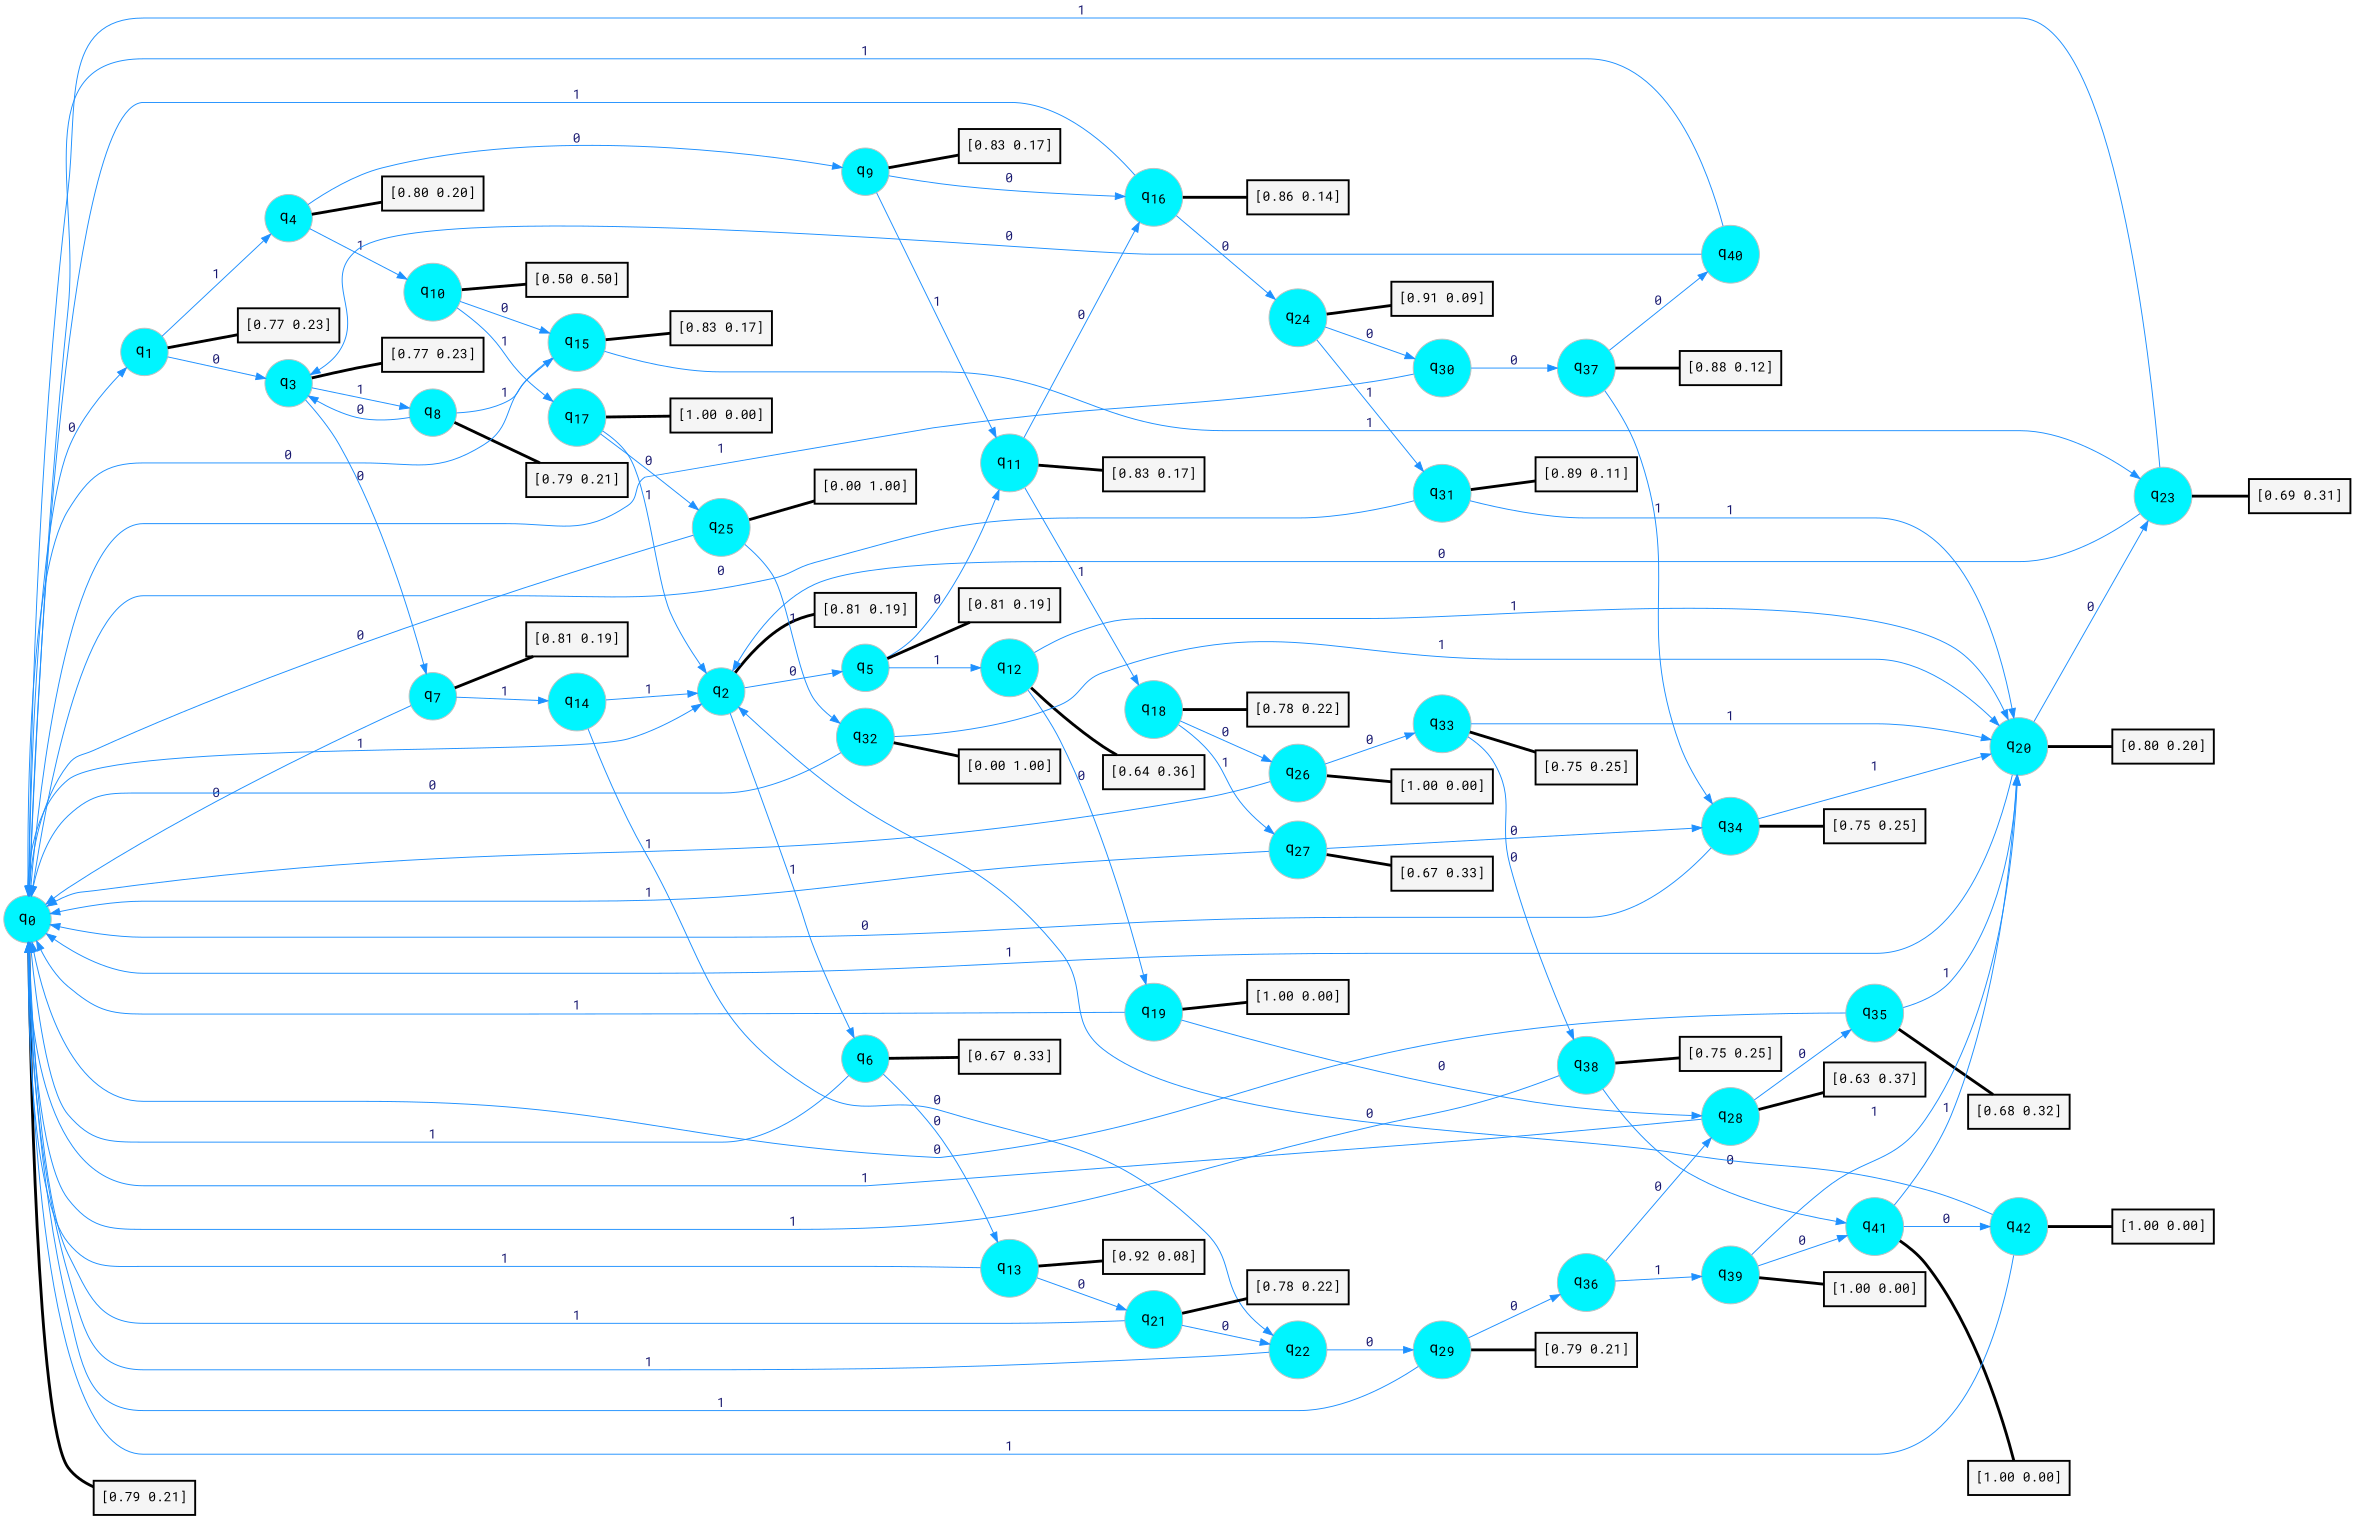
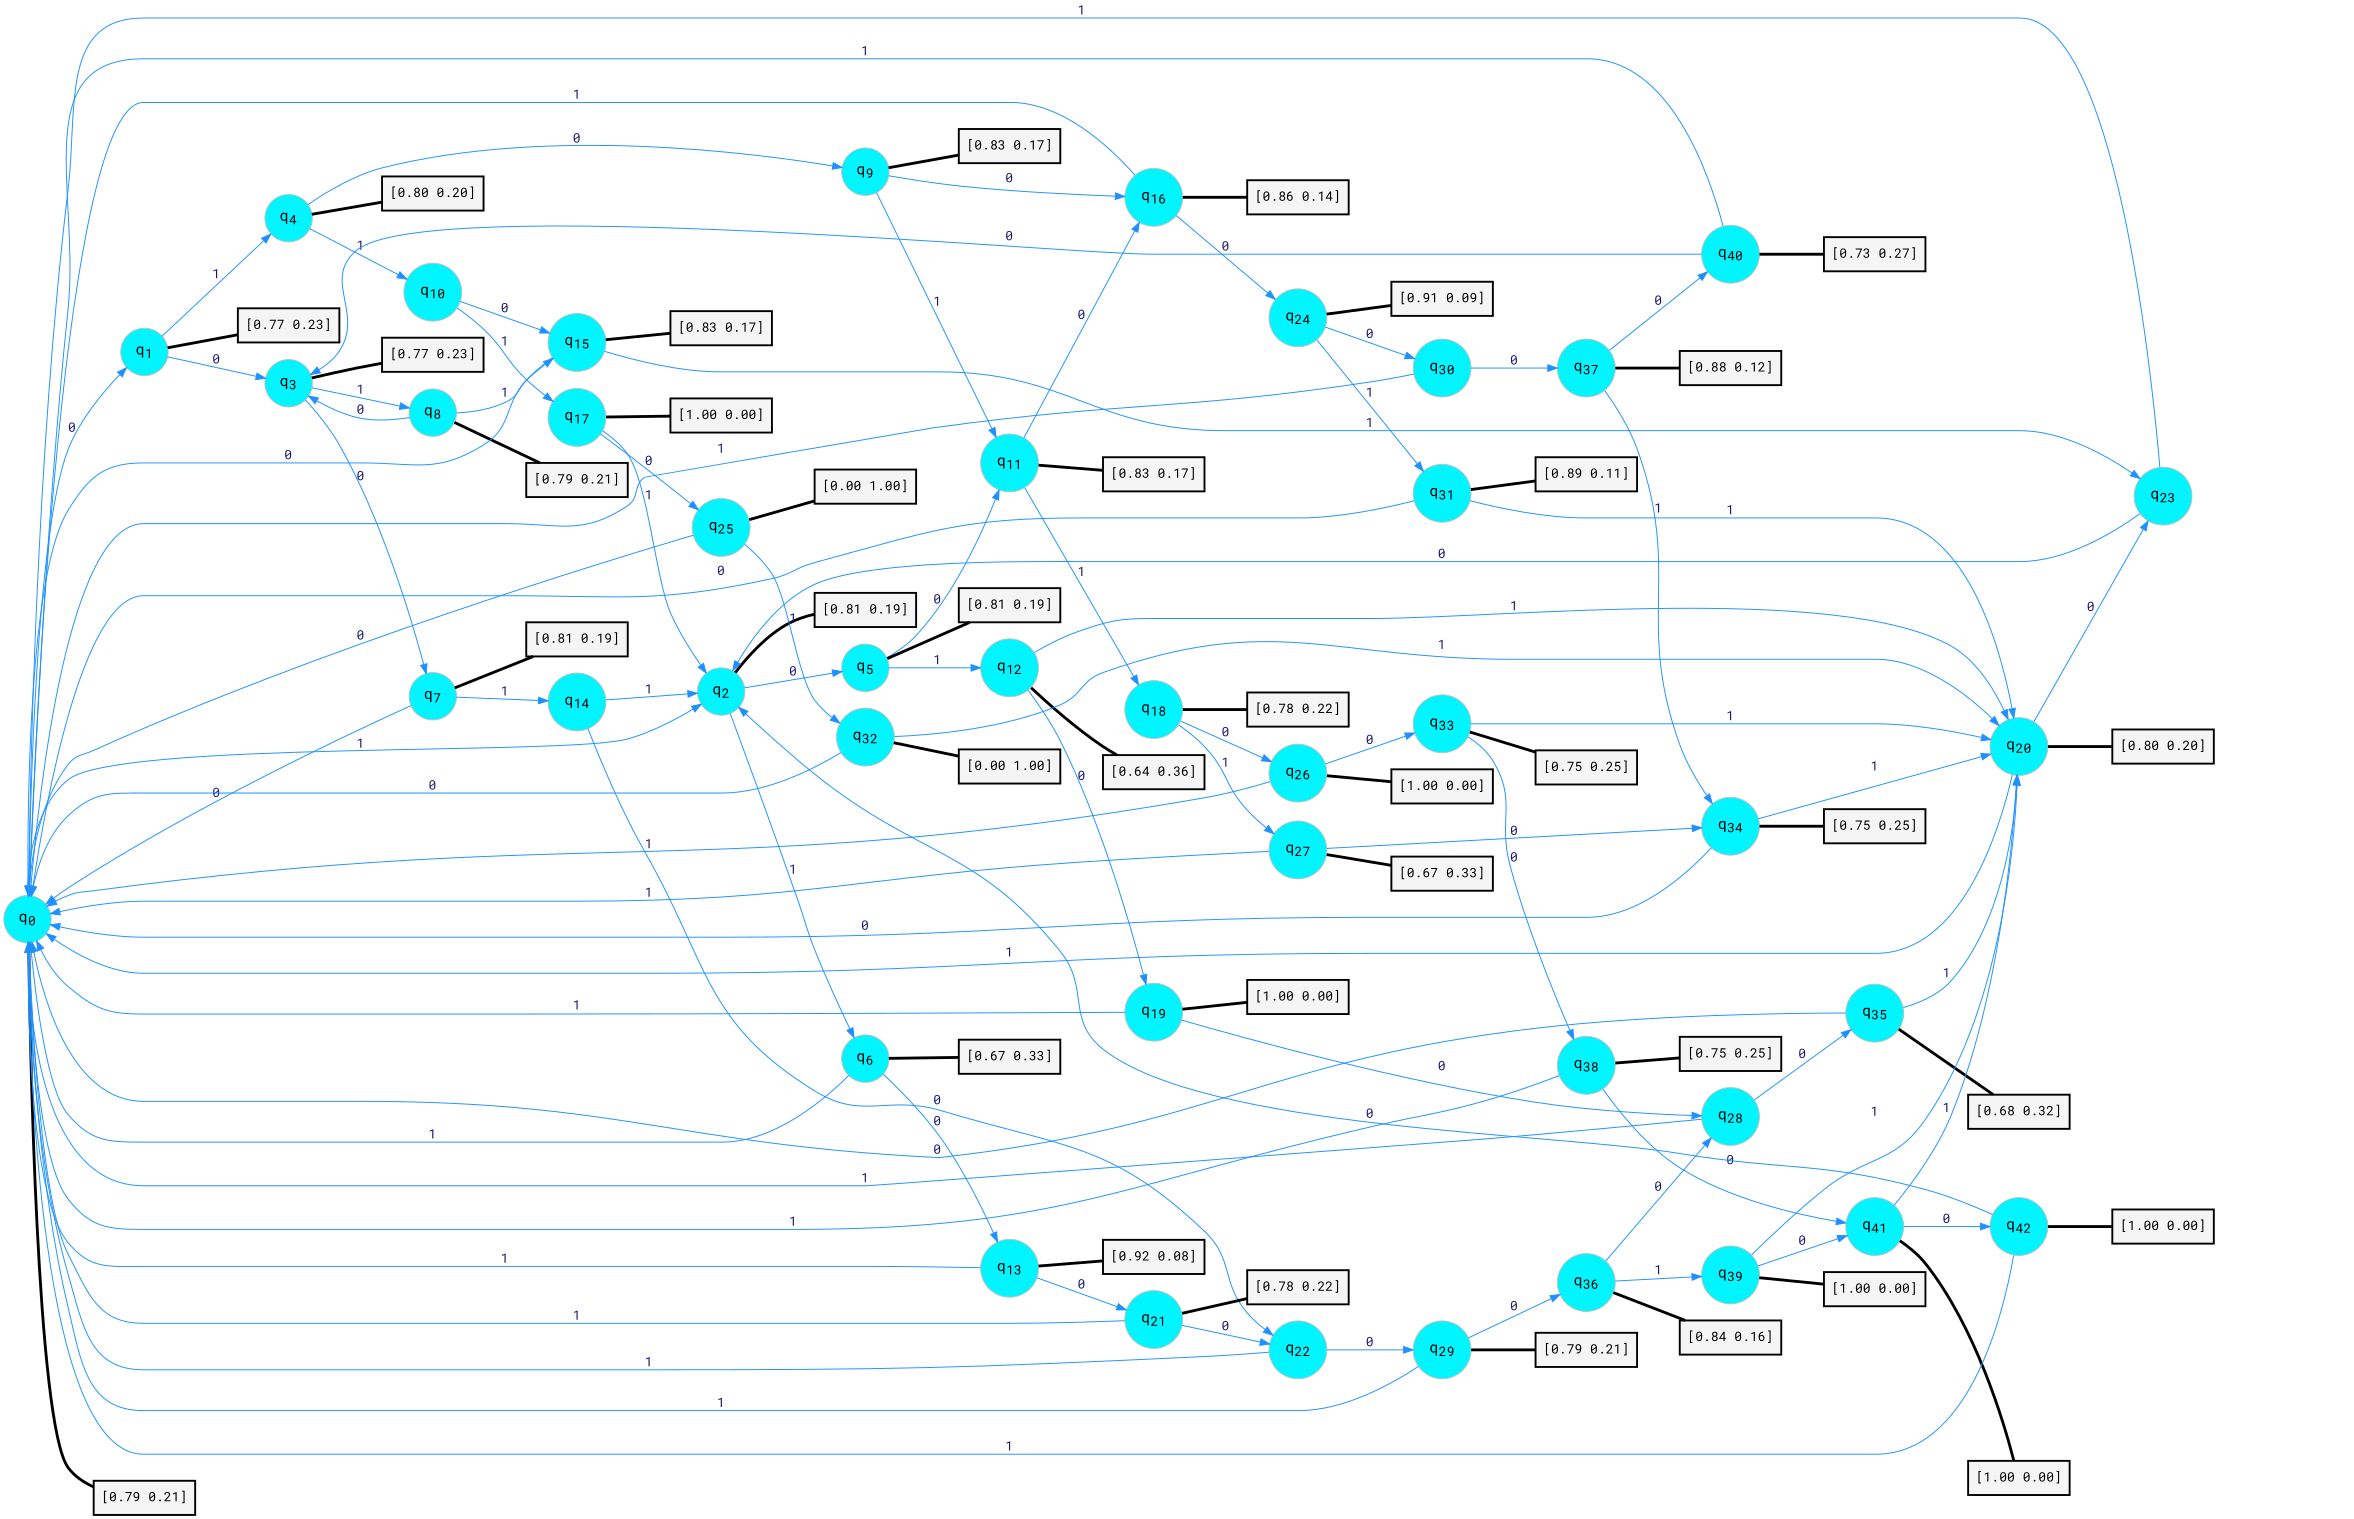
none -> (1875, 254)
(577, 280) -> none
(2300, 496) -> none
(1875, 1080) -> none
none -> (1730, 1338)
